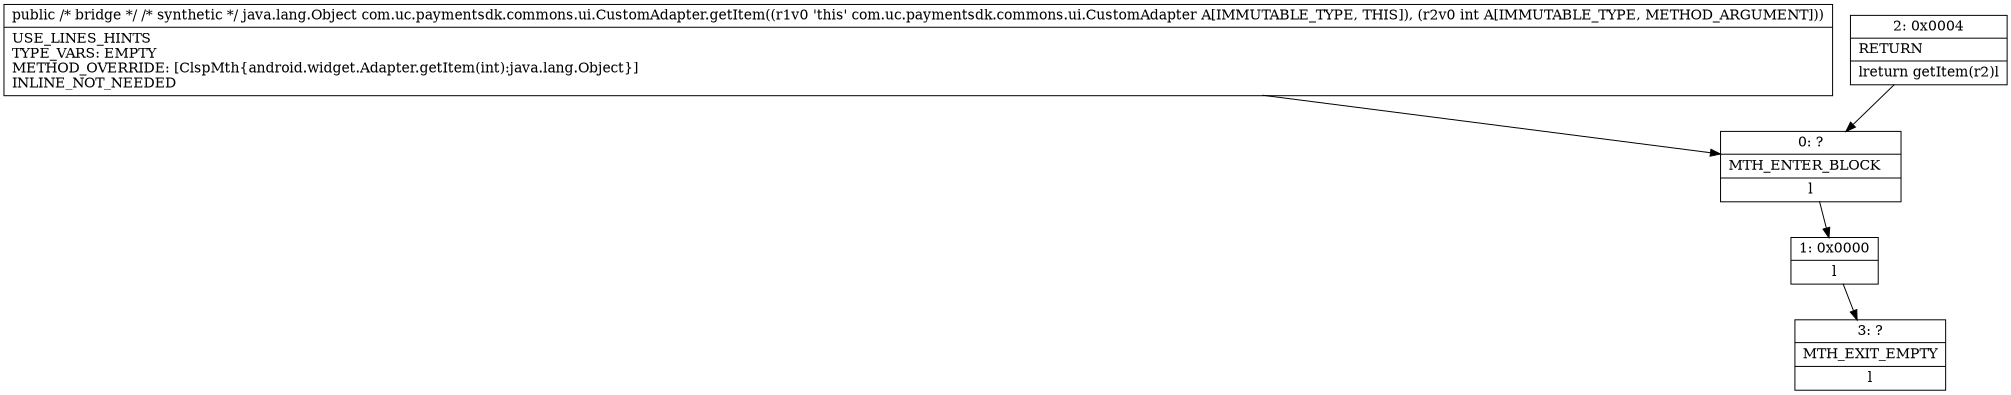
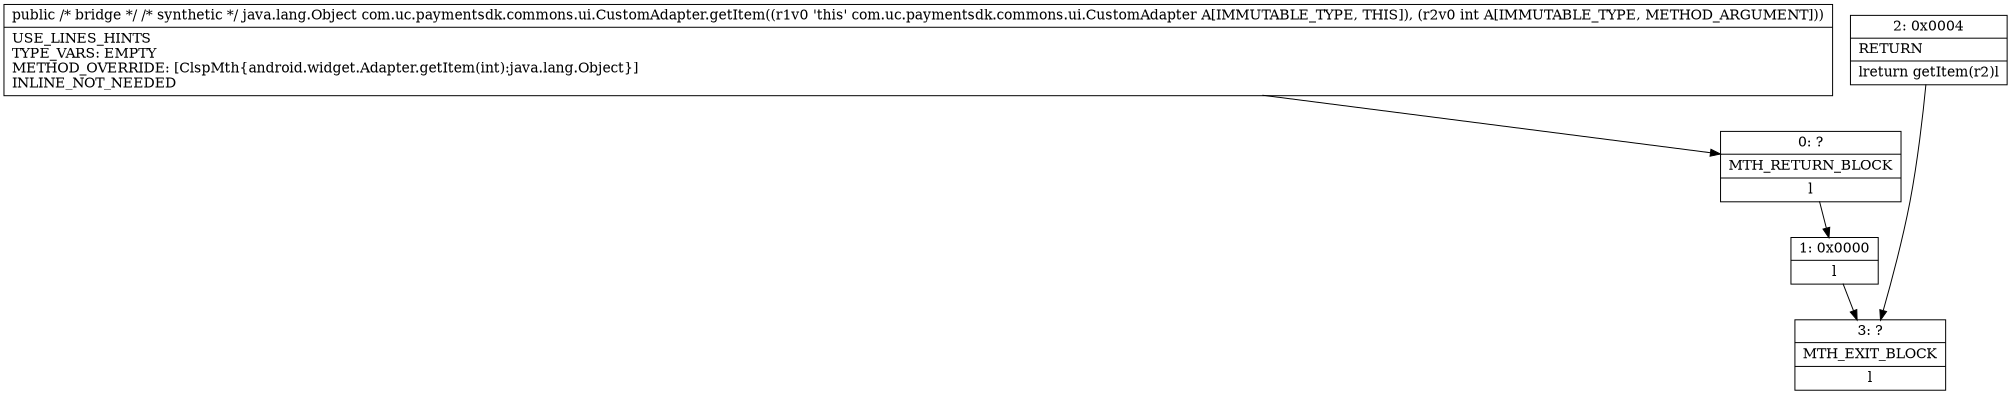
(1874, 104) -> (1911, 199)
(1805, 166) -> (1811, 166)
(1870, 354) -> (1870, 354)
